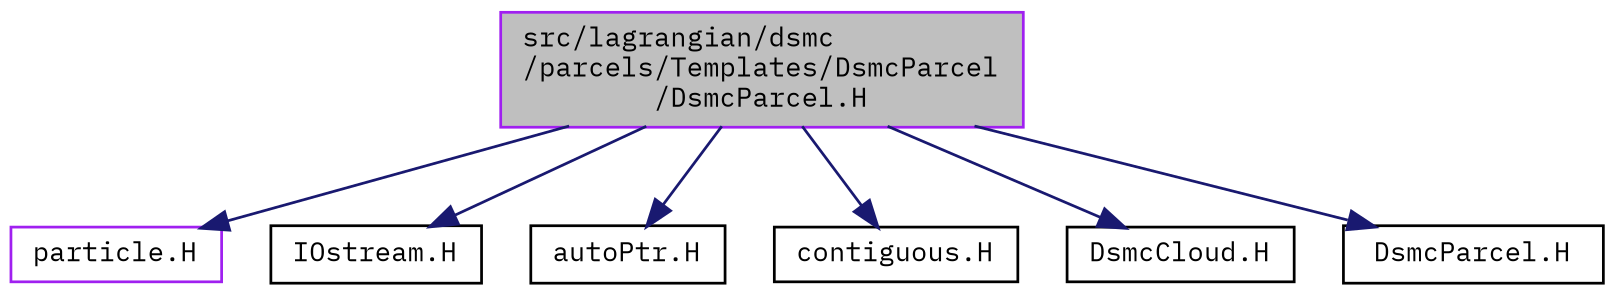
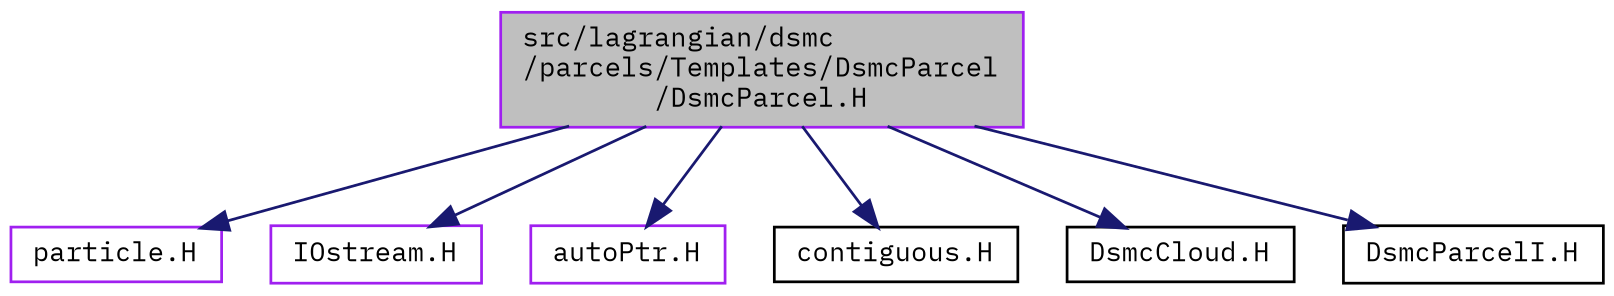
(376, 254) -> (376, 254)
(628, 254) -> (628, 254)
(1473, 254) -> (1473, 254)
